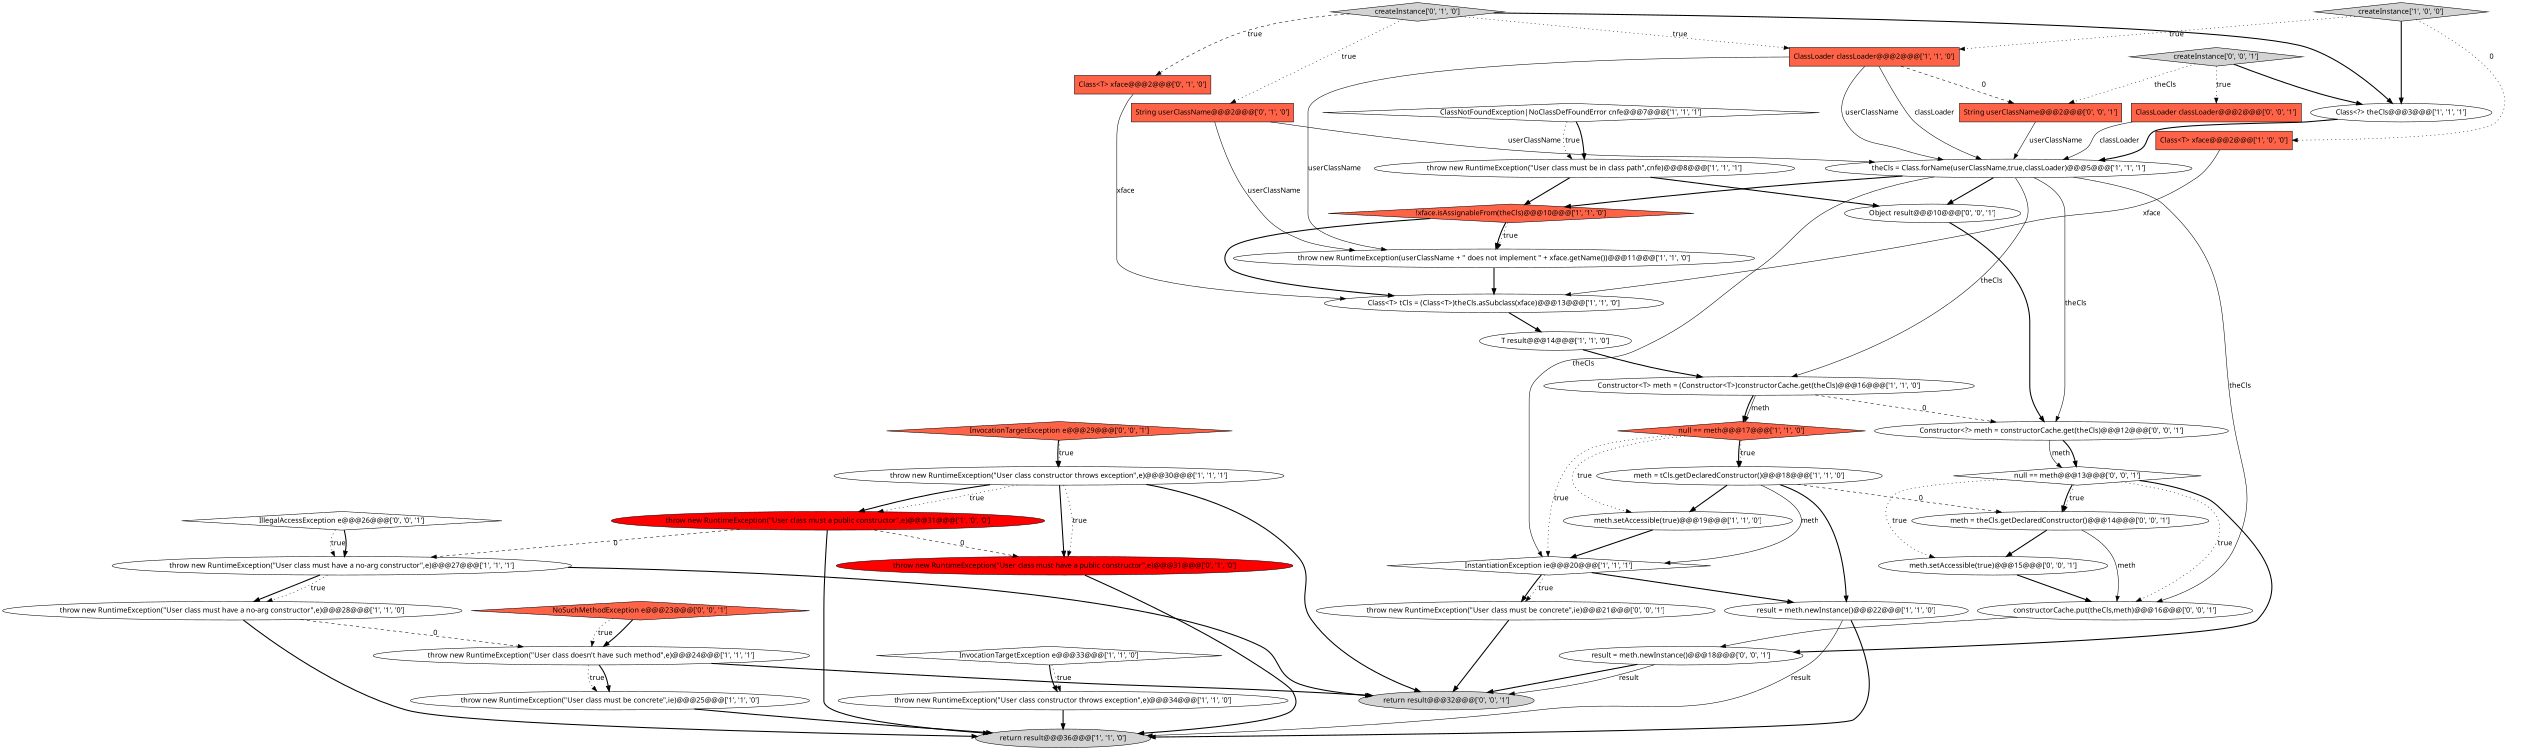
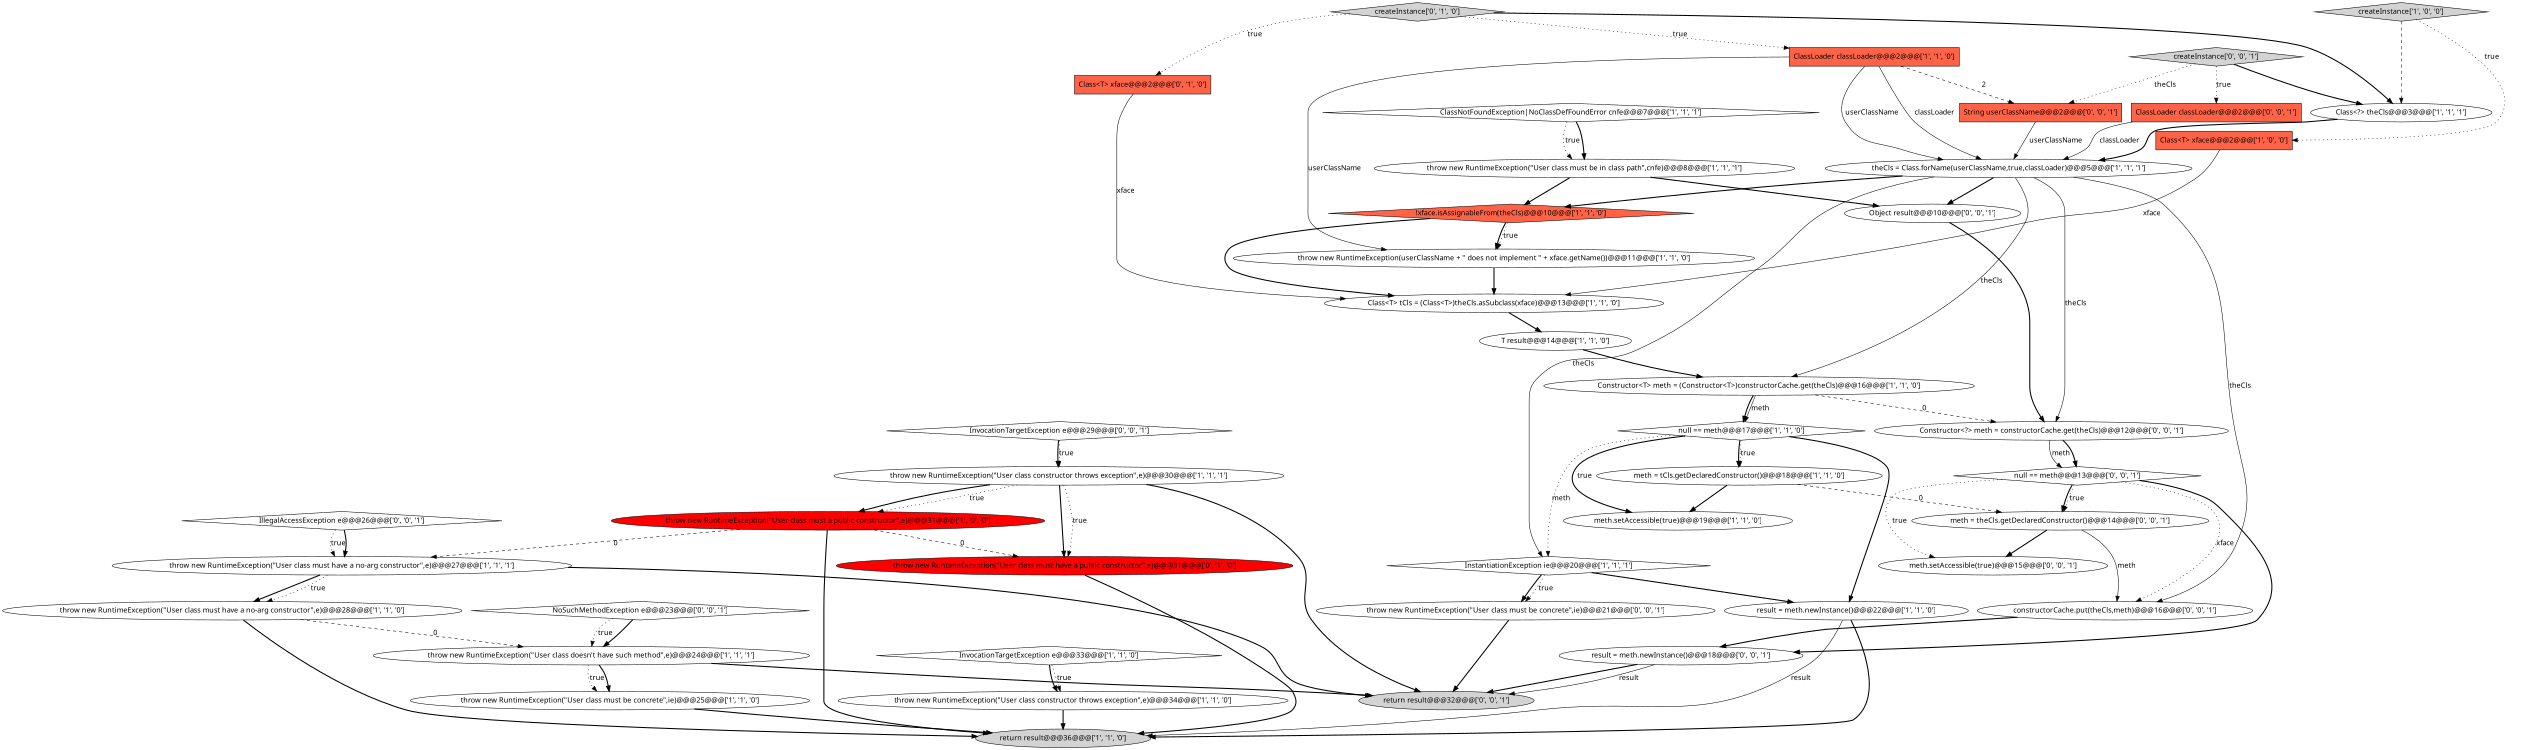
(1251, 30) -> (1251, 30)
(2140, 34) -> none
(2492, 57) -> (2492, 57)
(2401, 60) -> (2401, 60)
(1984, 85) -> (1984, 85)
(1212, 113) -> none
(1059, 431) -> (1059, 431)
(1741, 431) -> (1741, 431)
(1591, 457) -> (1591, 457)
(1561, 498) -> (1561, 498)
(1831, 529) -> (1888, 483)
(1614, 543) -> none
(2225, 543) -> (2225, 543)
(1768, 546) -> none
(2052, 587) -> none
(640, 611) -> (640, 611)
(1871, 626) -> (1871, 626)
